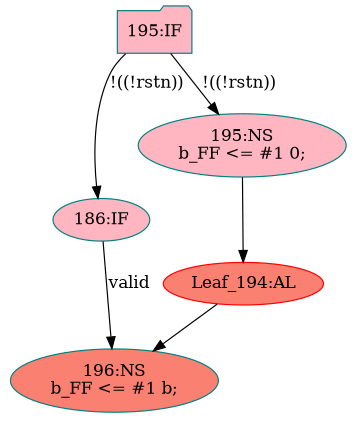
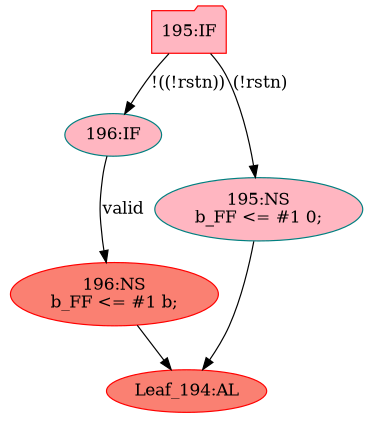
(155, 32) -> (189, 32)
(239, 83) -> (260, 83)
(101, 220) -> (113, 135)
(190, 324) -> (151, 343)
(114, 381) -> (114, 294)
